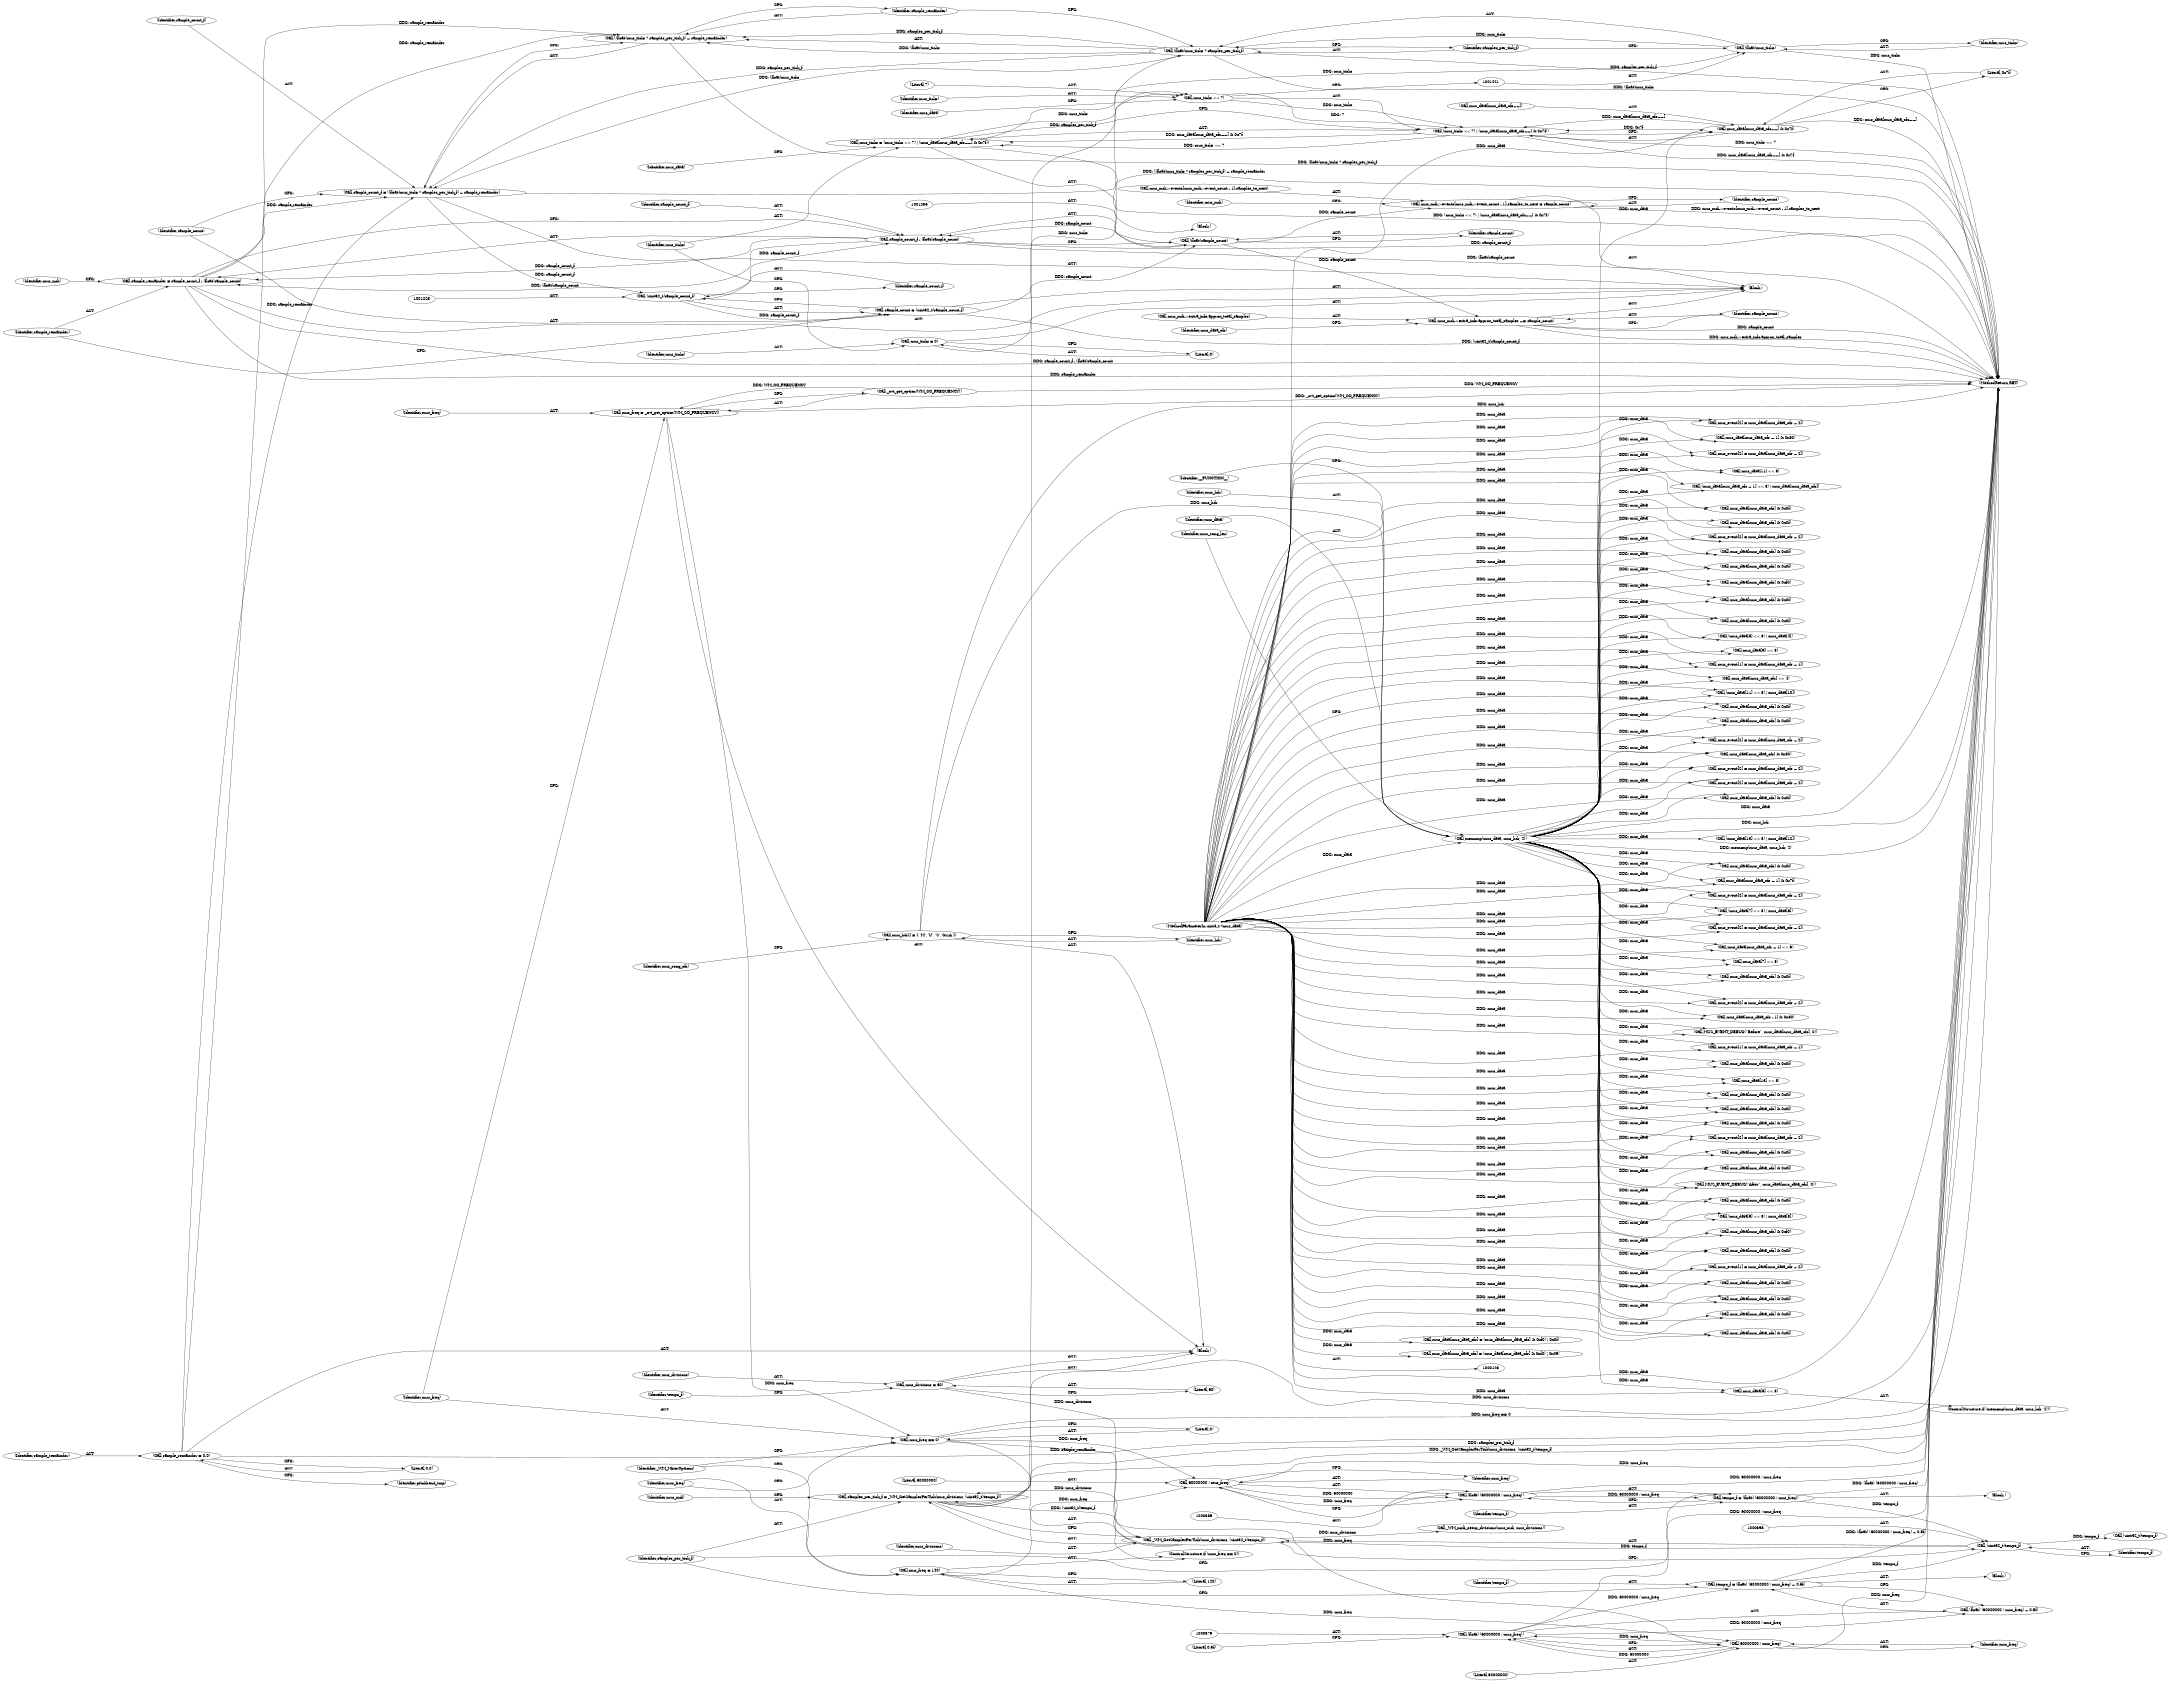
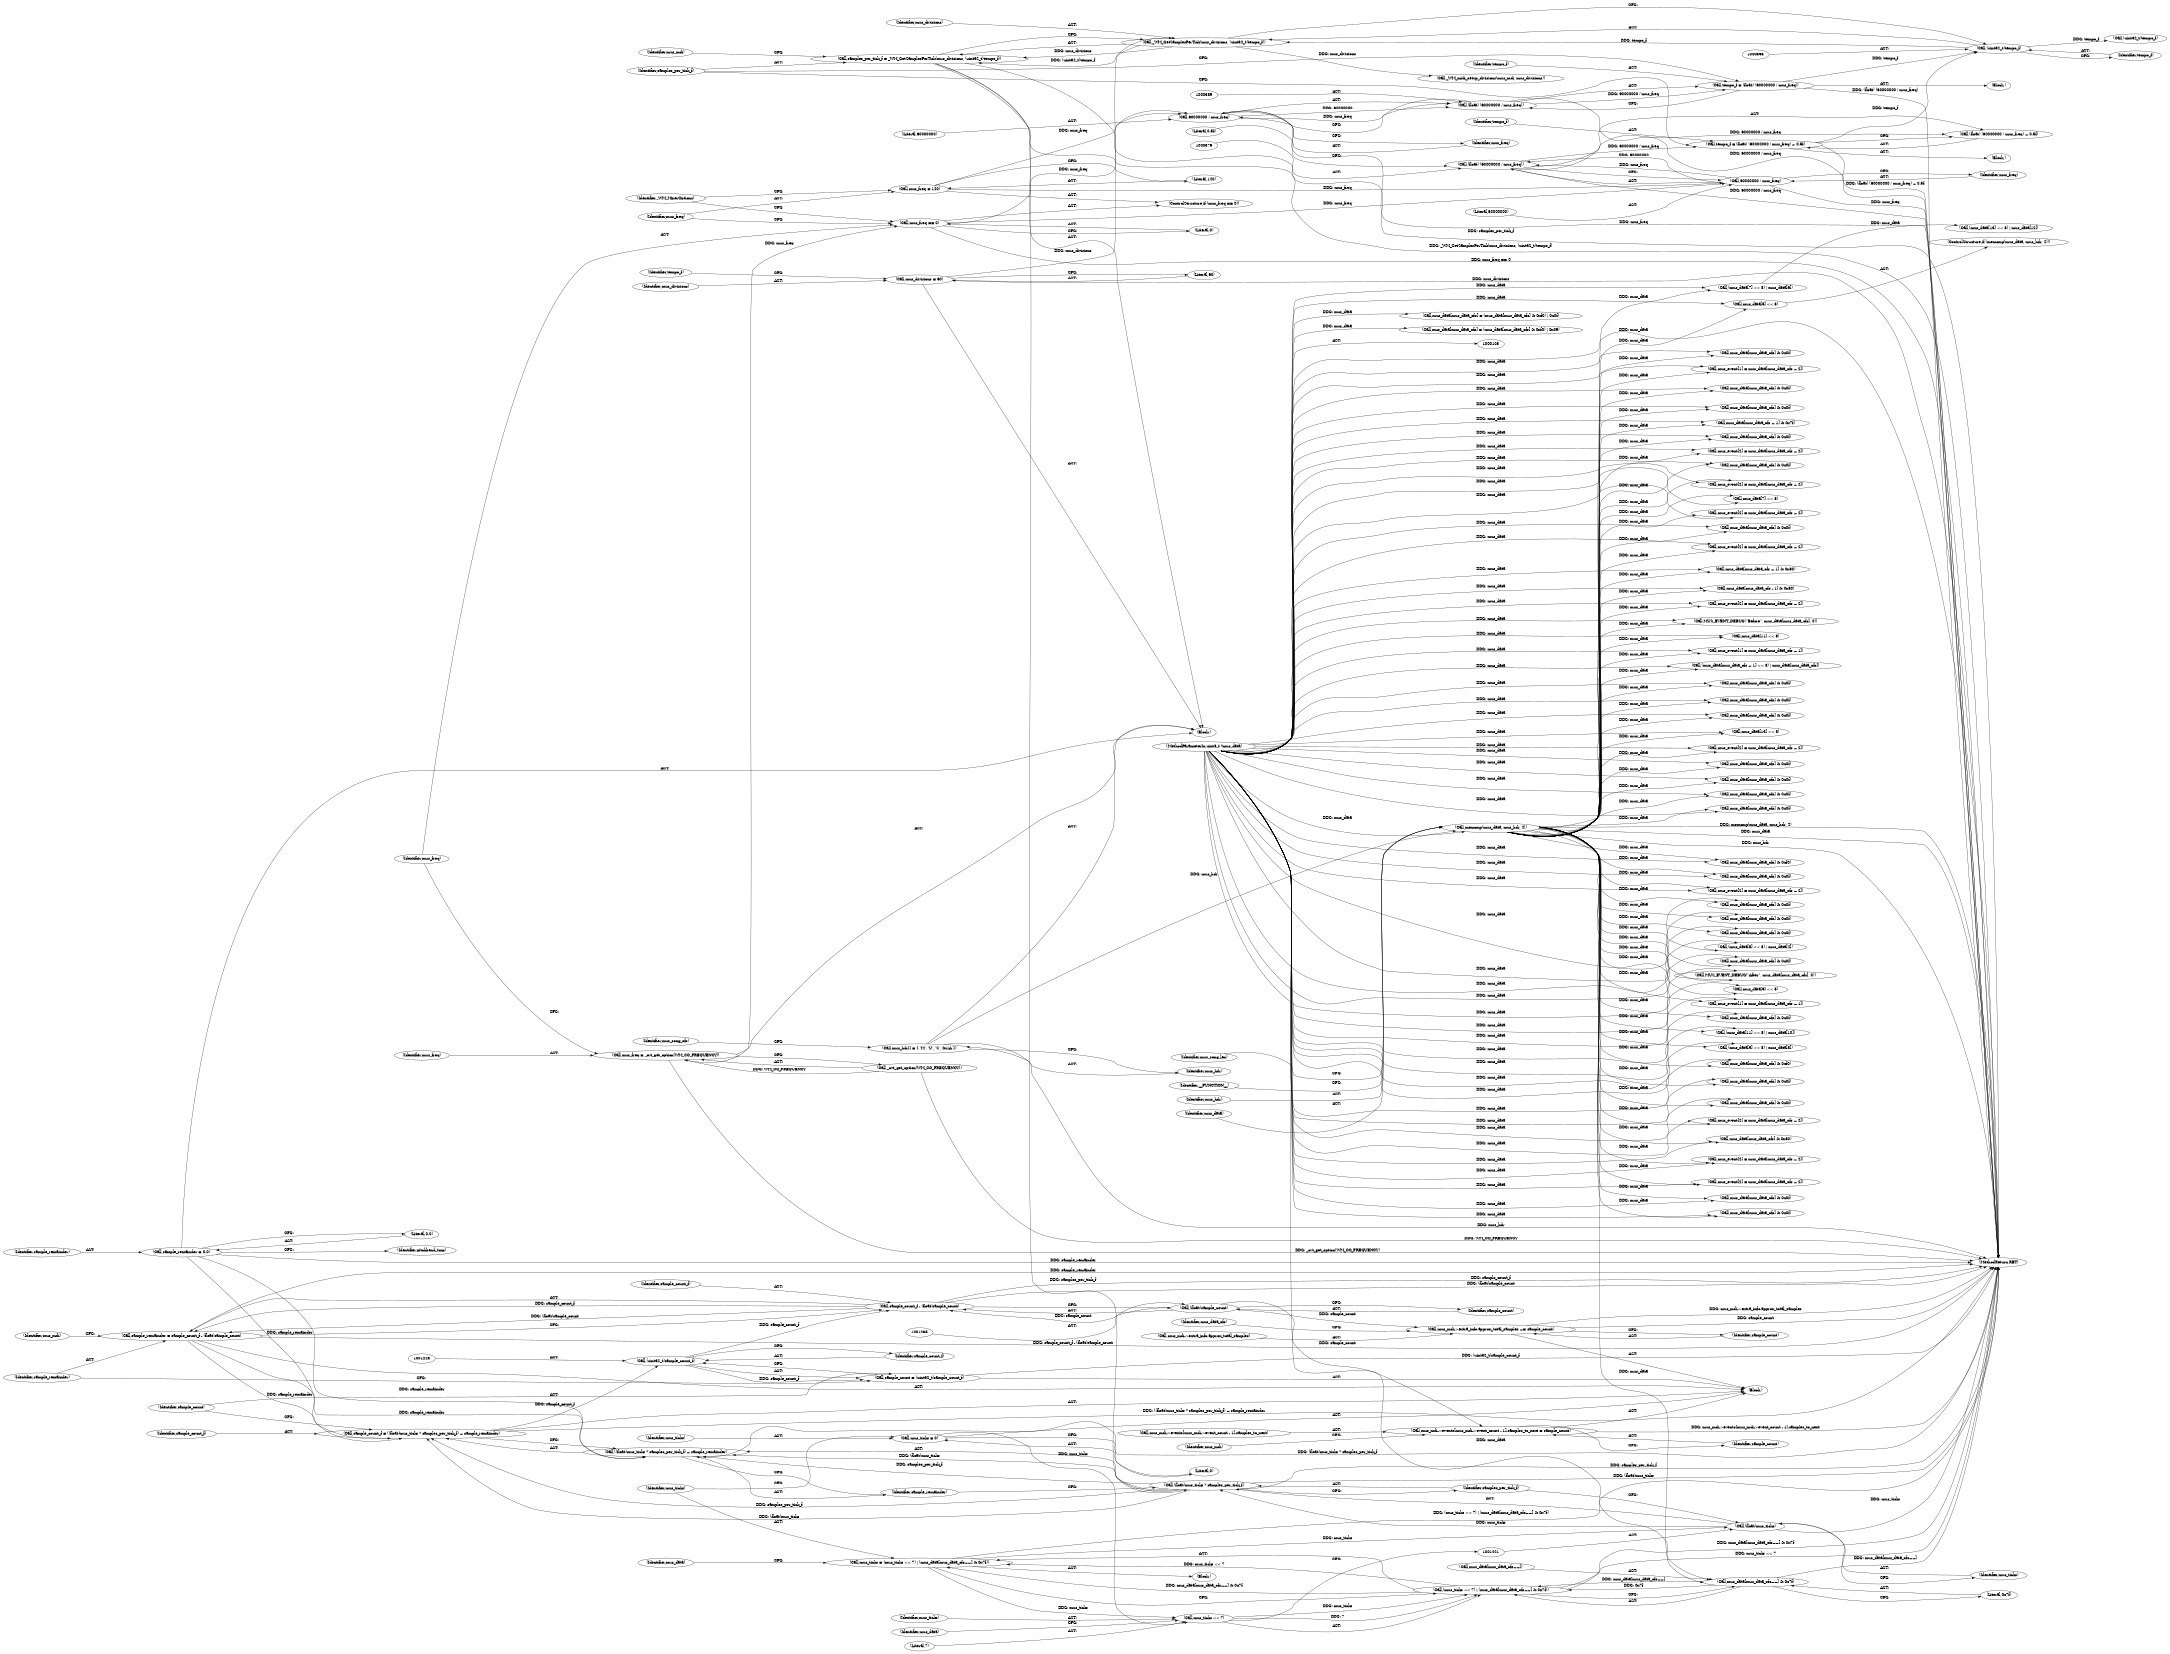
(1085, 280) -> none
(1756, 679) -> none
(1619, 839) -> (1852, 234)
(1756, 948) -> none
